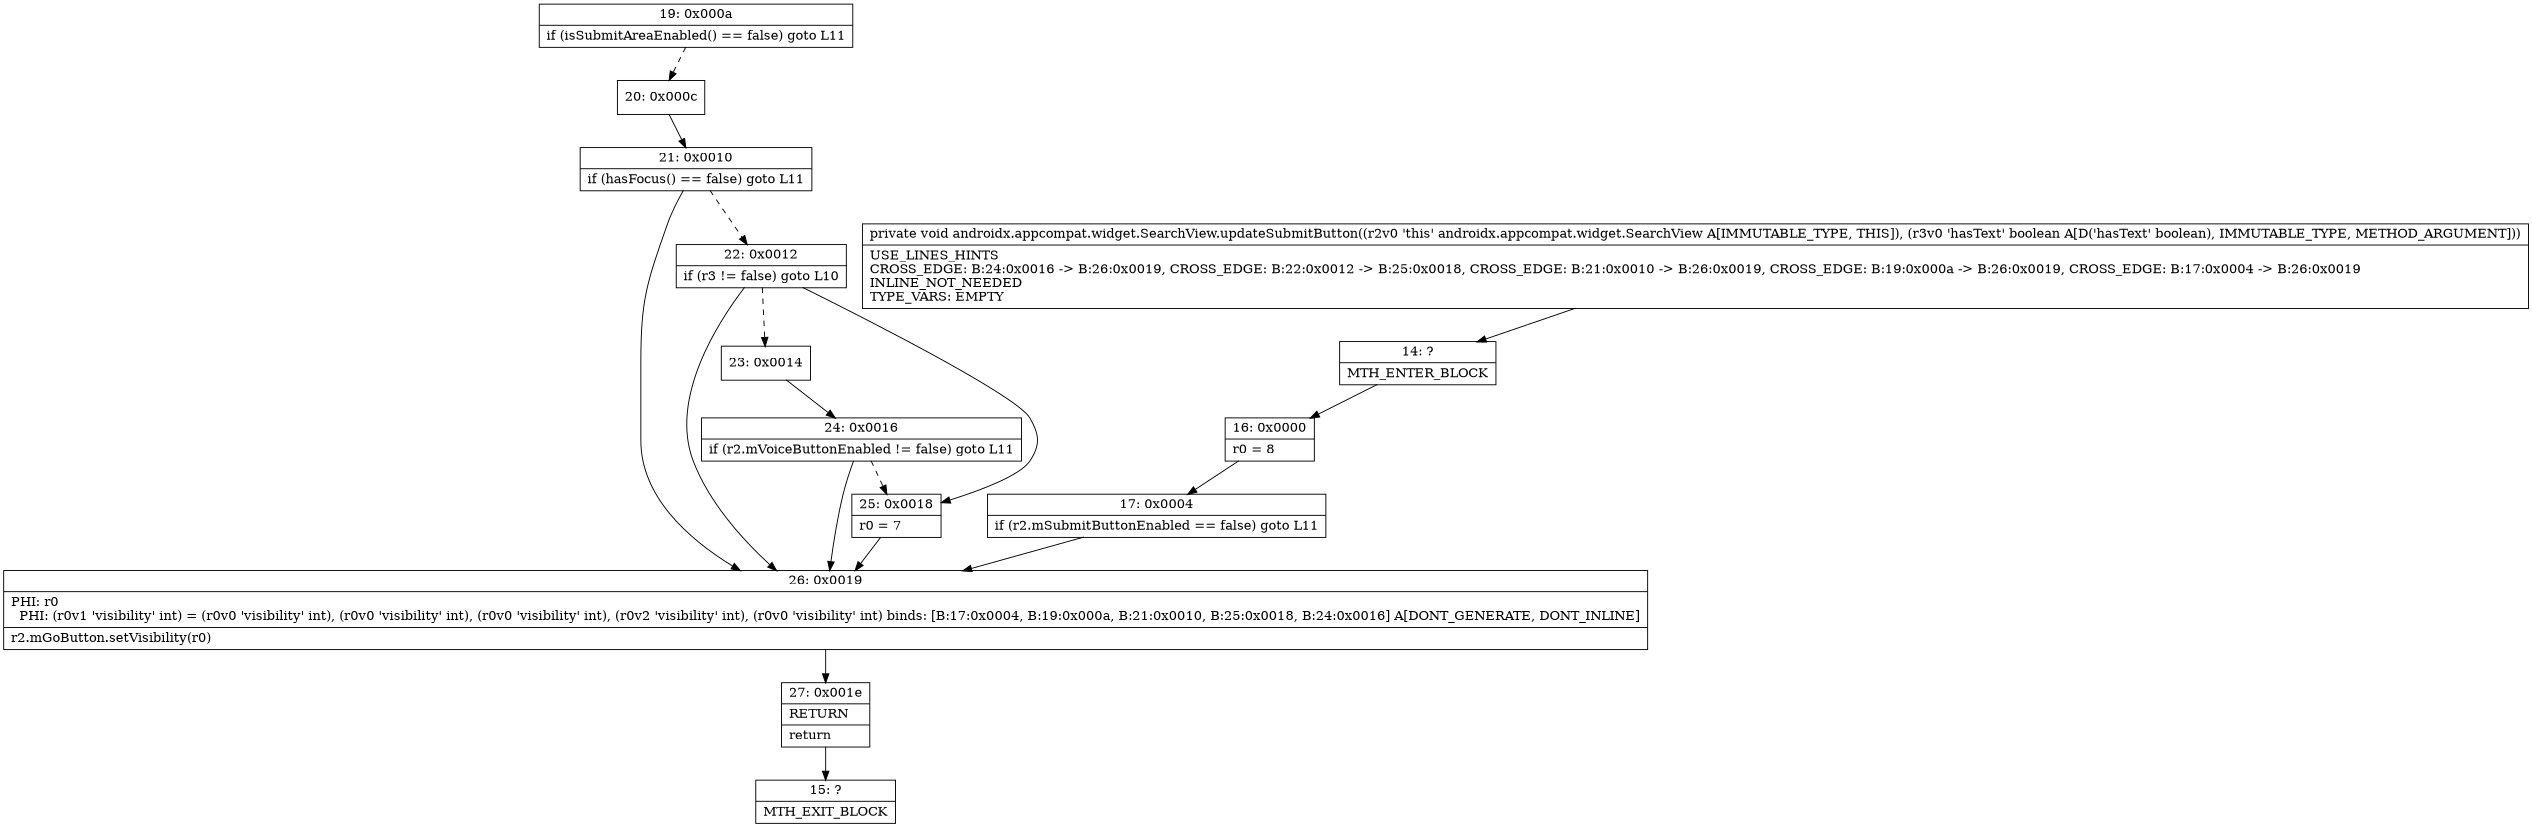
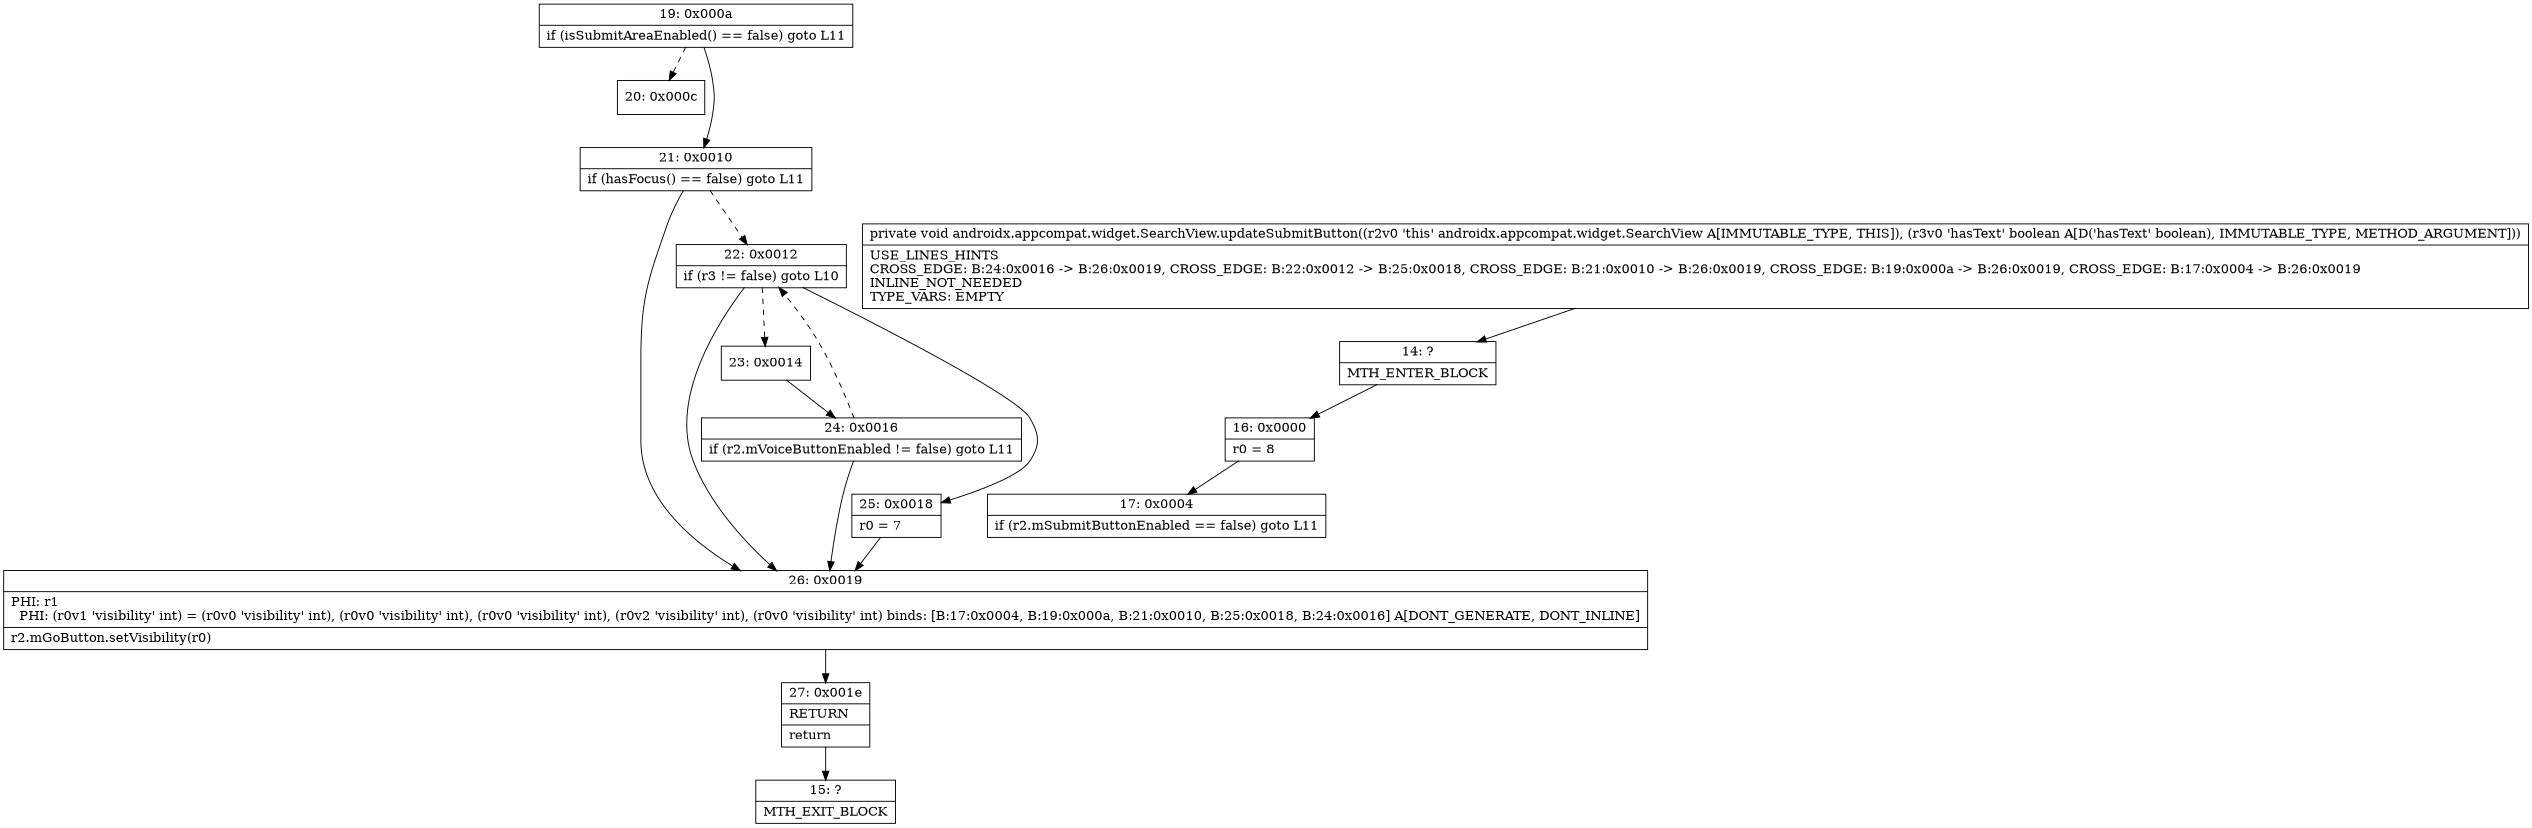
(675, 127) -> (714, 93)
(877, 473) -> (825, 353)
(1028, 553) -> none
(37, 602) -> (37, 602)
